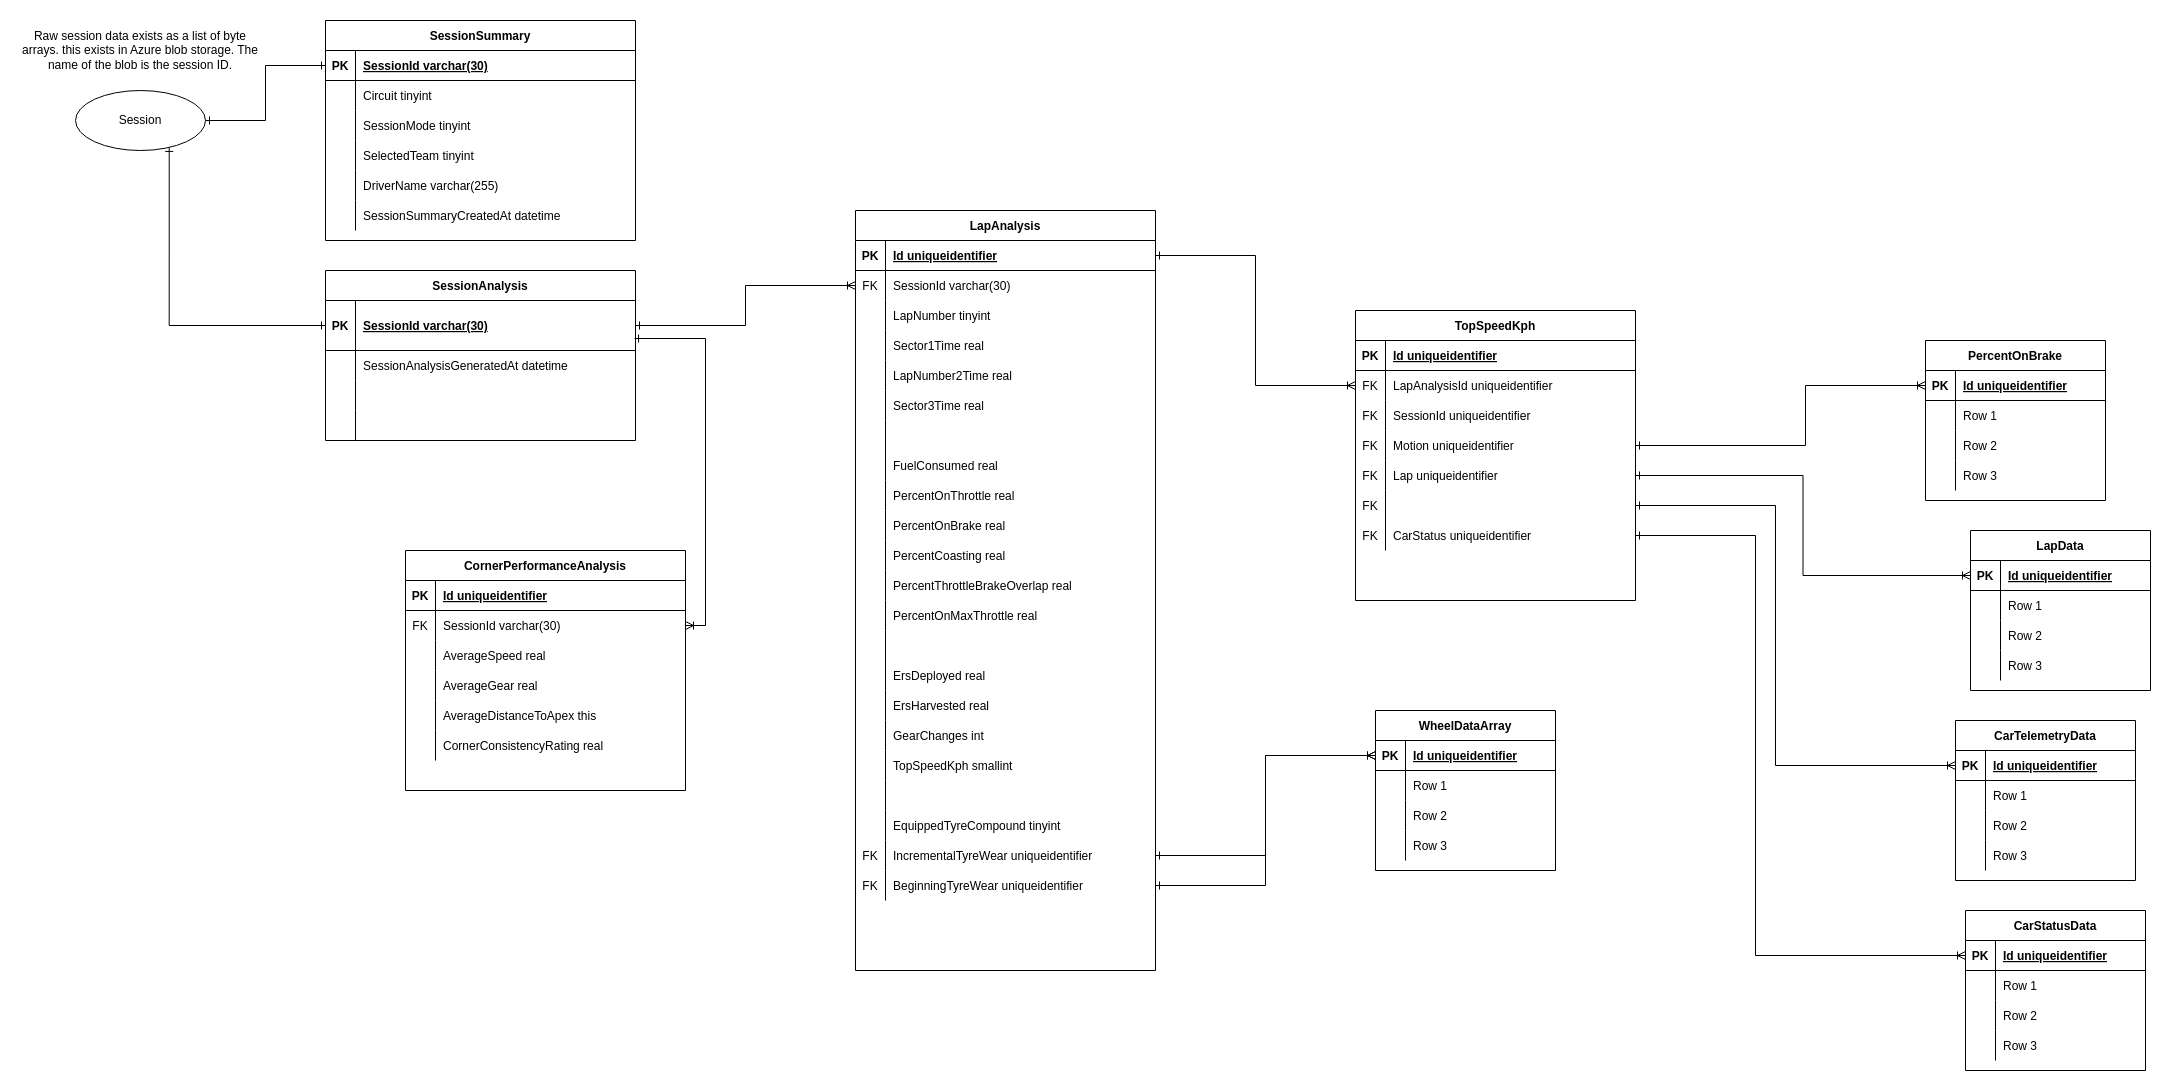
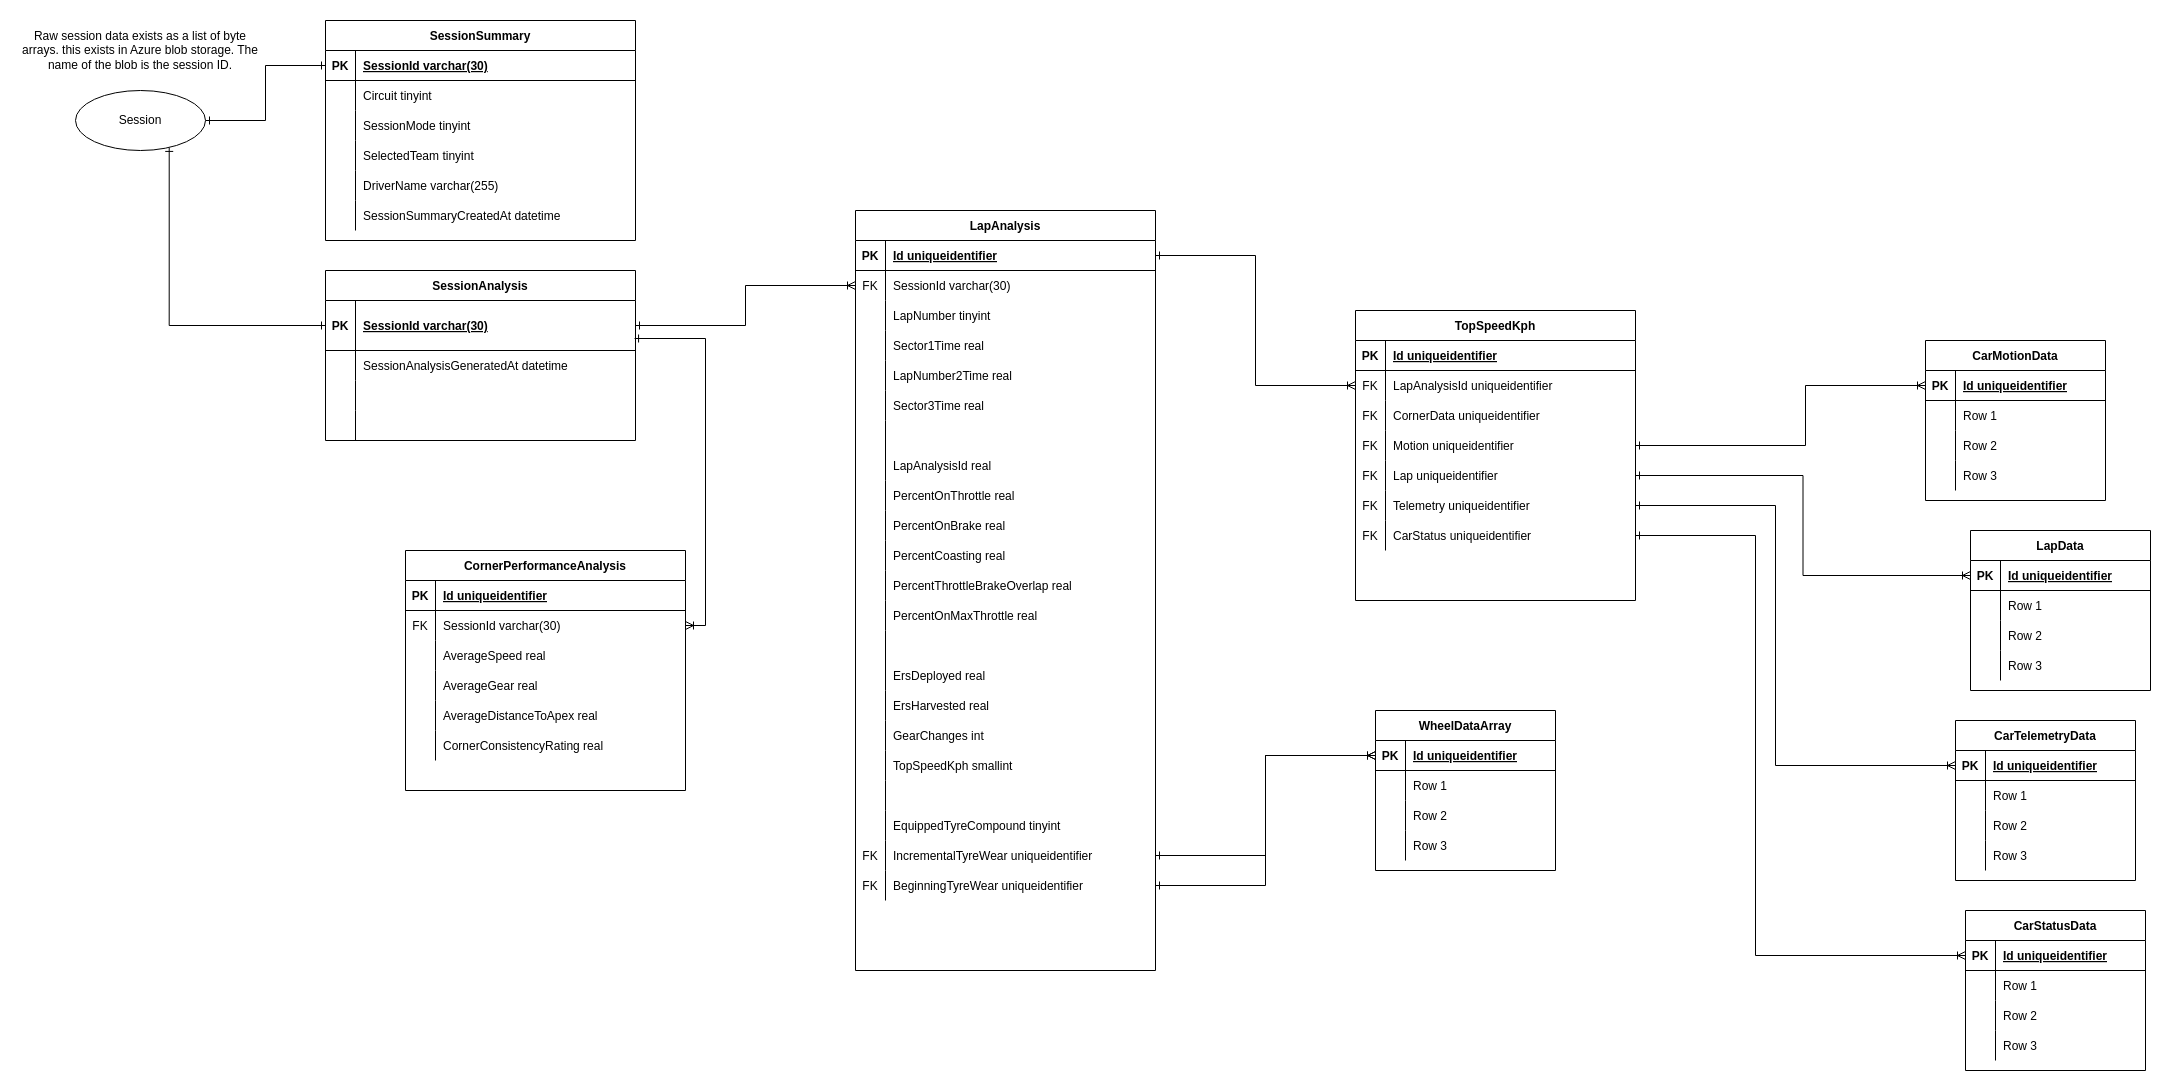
(2015, 356) -> (2015, 356)
(1471, 416) -> (1476, 416)
(945, 466) -> (947, 466)
none -> (1511, 506)
(526, 716) -> (526, 716)
